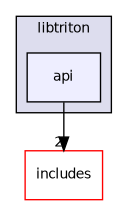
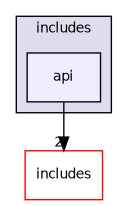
(64, 29) -> (64, 29)
